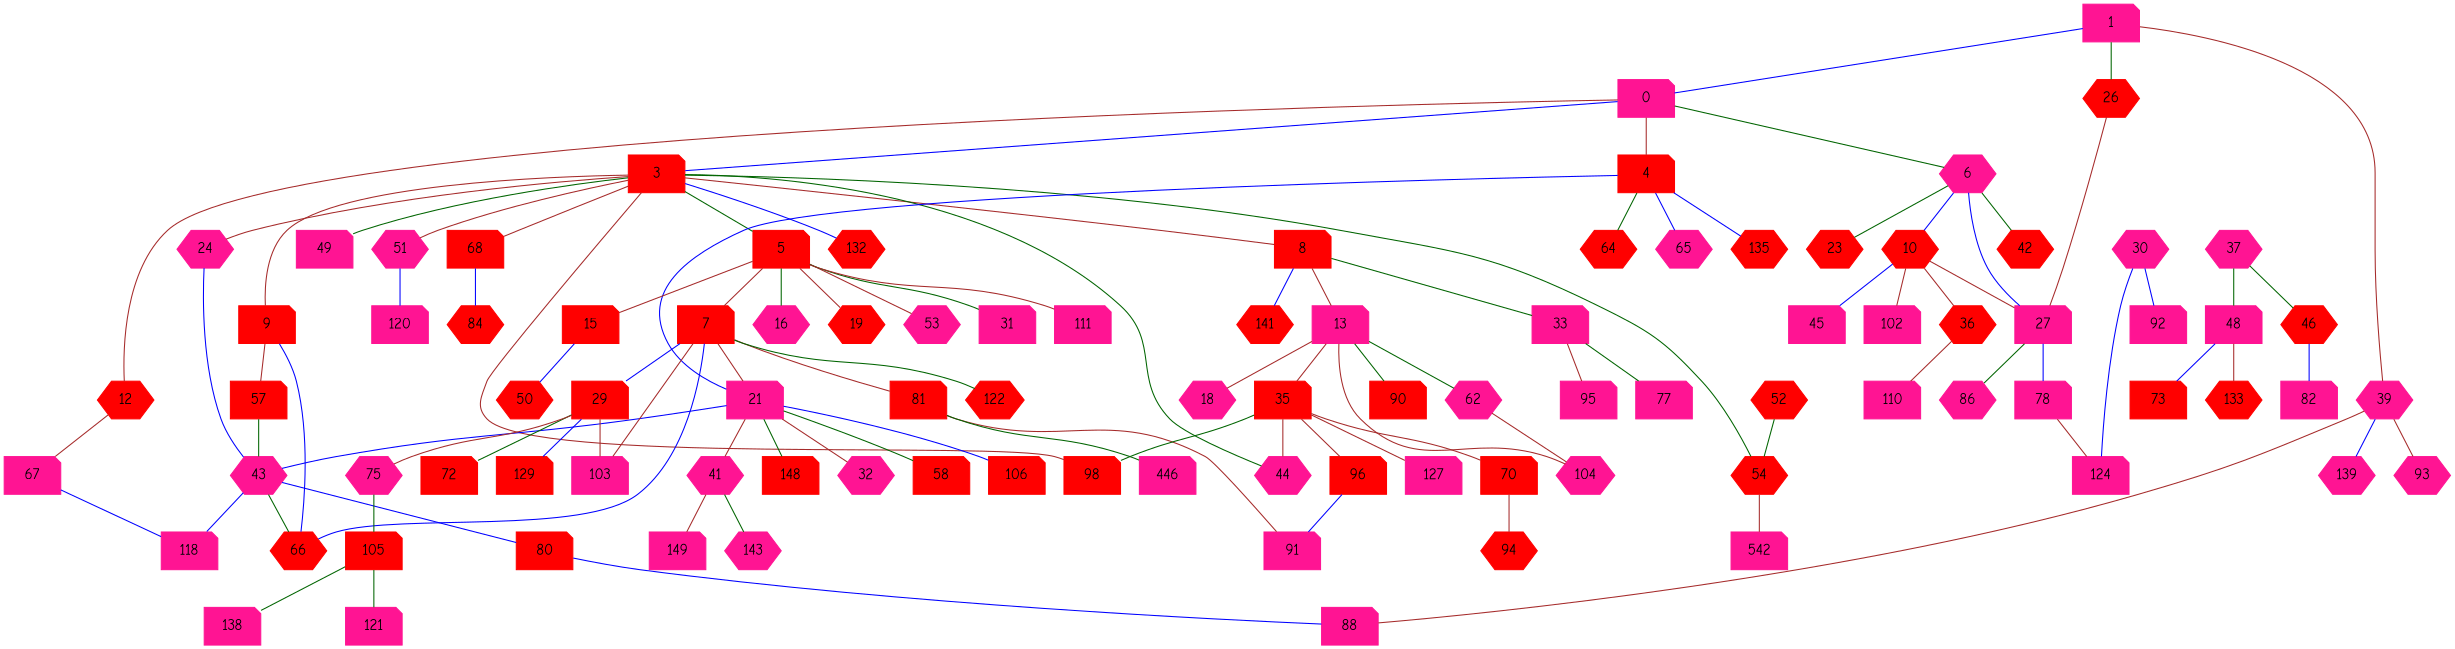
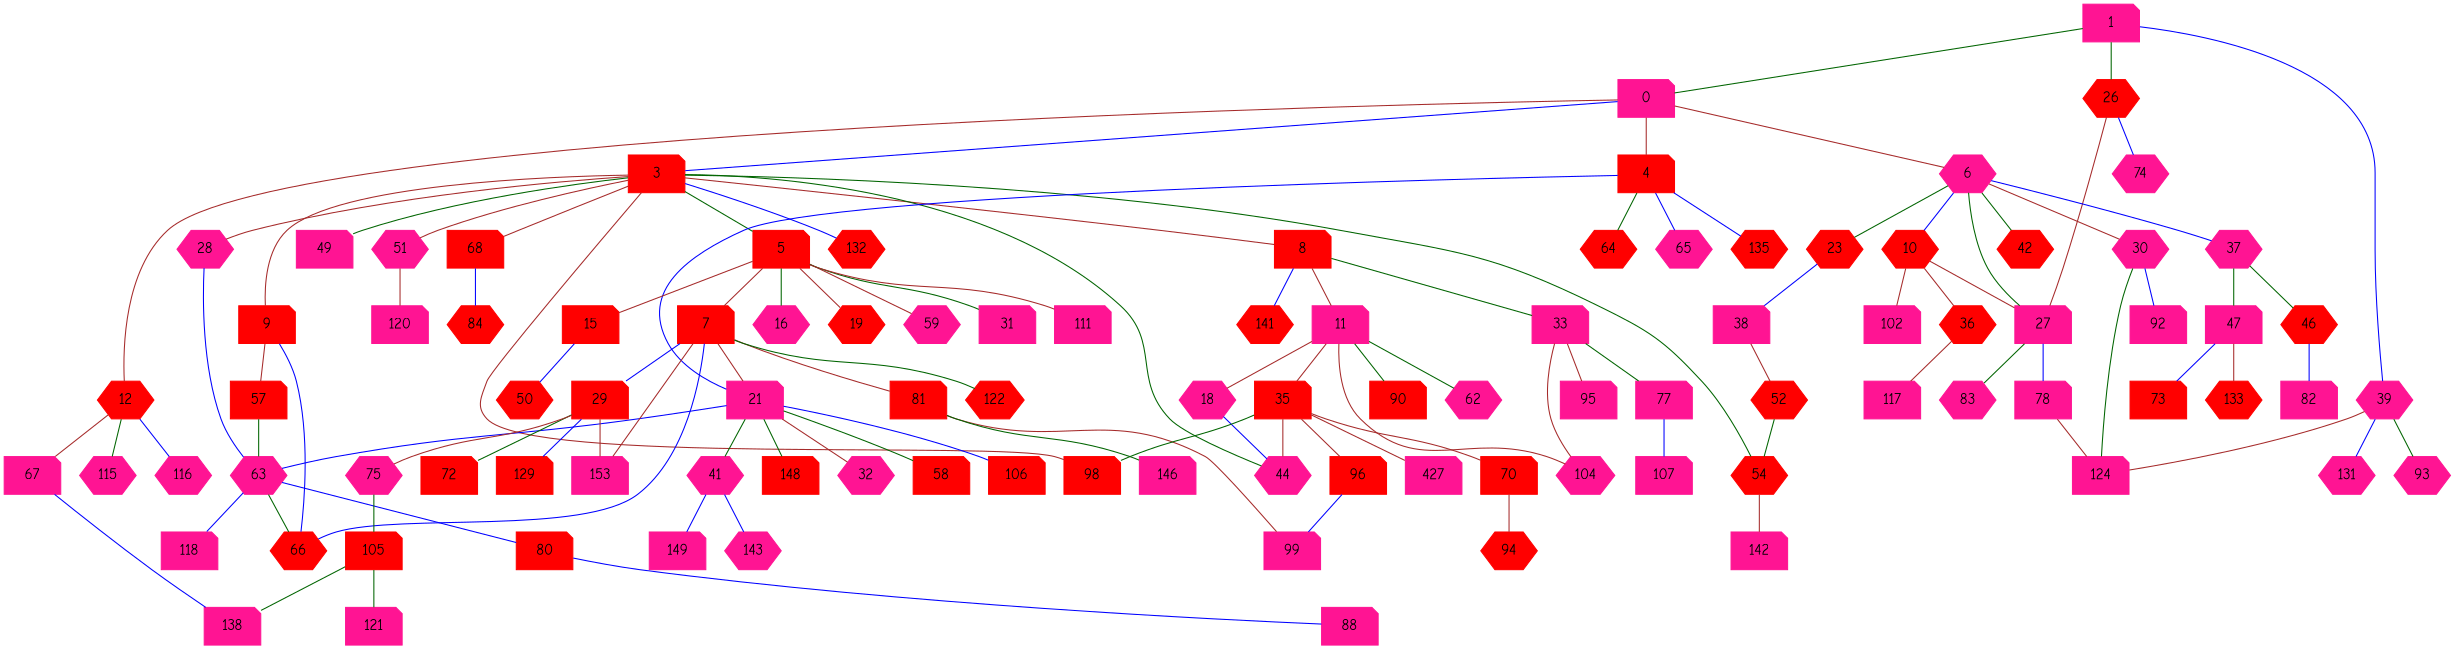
(1879, 61) -> (1879, 61)
(2363, 129) -> (2363, 129)
(1809, 137) -> (1809, 137)
none -> (2141, 174)
none -> (2102, 209)
none -> (2054, 212)
(205, 249) -> (205, 249)
(1982, 255) -> (1982, 255)
(400, 287) -> (400, 287)
(932, 325) -> (932, 325)
(1340, 325) -> (1340, 325)
none -> (1742, 325)
(1817, 325) -> none
(2234, 325) -> (2234, 325)
(2111, 361) -> (2111, 361)
(1892, 400) -> (1892, 400)
(1968, 400) -> (1968, 400)
(735, 438) -> (735, 438)
none -> (1245, 438)
(1529, 438) -> (1548, 402)
(2403, 438) -> (2403, 438)
none -> (108, 475)
none -> (183, 475)
(259, 475) -> (259, 475)
(600, 475) -> (600, 475)
(1168, 475) -> (1168, 475)
(1434, 475) -> (1434, 475)
none -> (1664, 475)
(2347, 475) -> (2347, 475)
(111, 513) -> (129, 553)
(696, 513) -> (696, 513)
(734, 513) -> (734, 513)
(1292, 551) -> (1292, 551)
(1759, 551) -> (1759, 551)
(1880, 554) -> (2248, 447)
